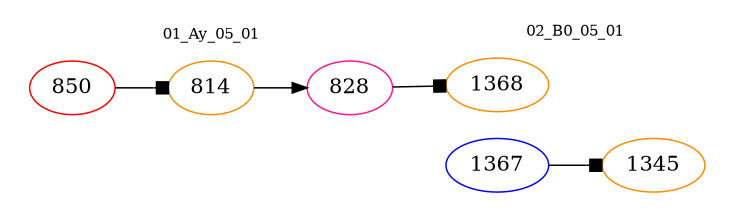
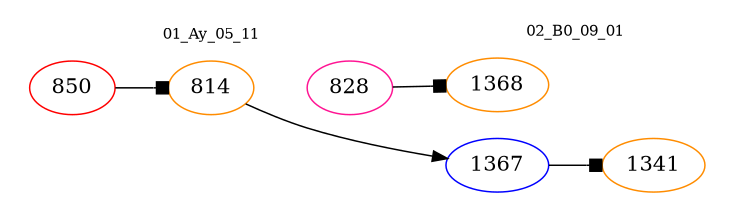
(576, 32) -> (576, 32)
(211, 35) -> (211, 35)
(273, 88) -> (337, 136)
(654, 165) -> (654, 165)
